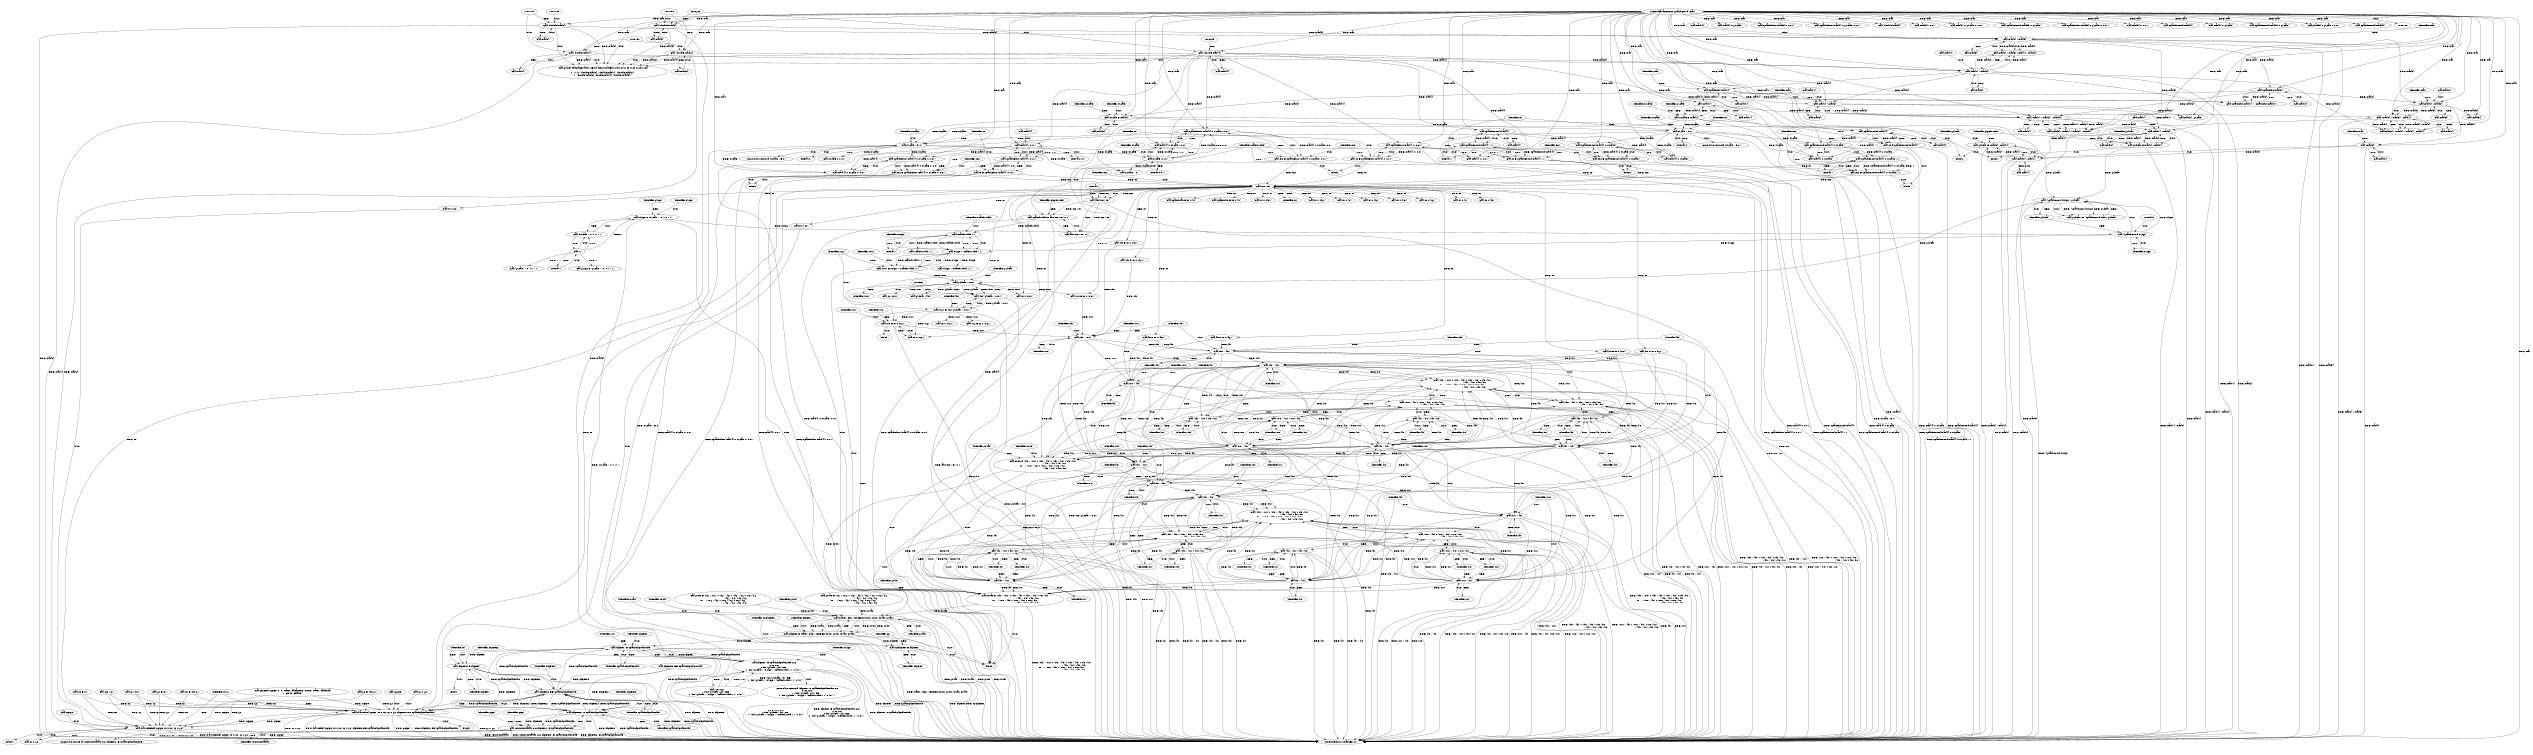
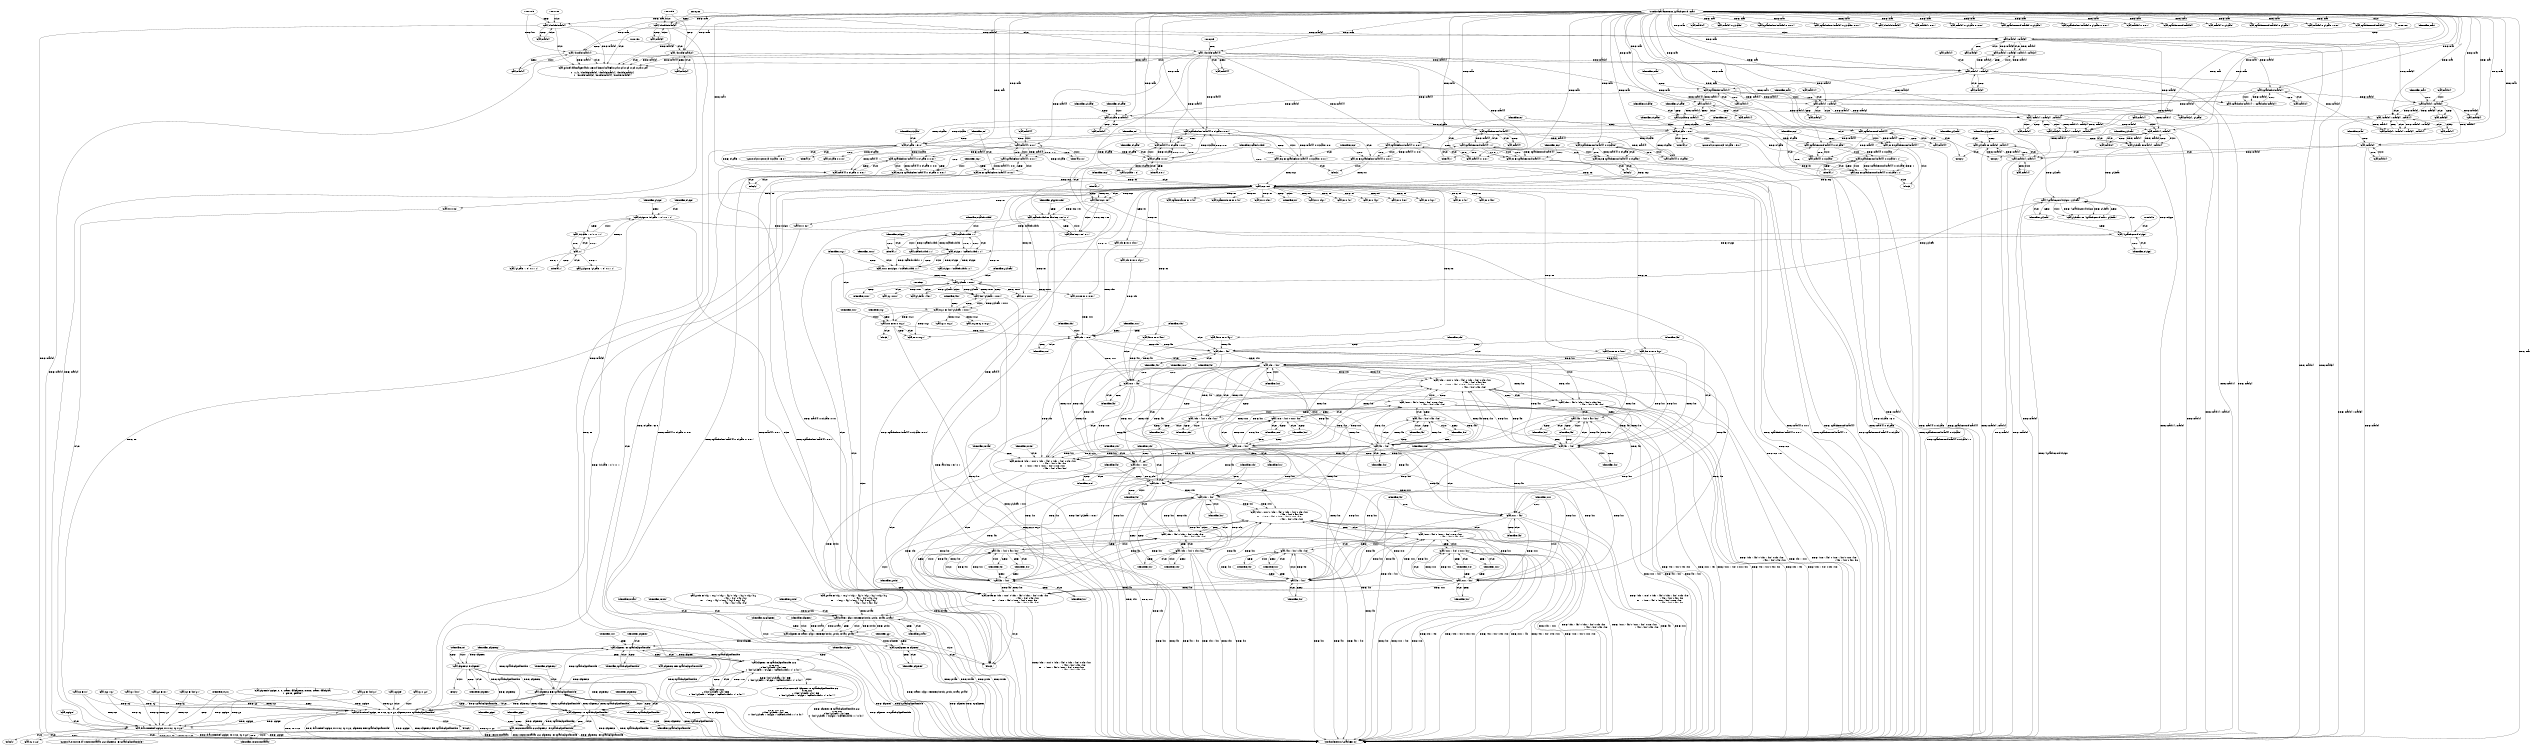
(530, 32) -> (530, 32)
